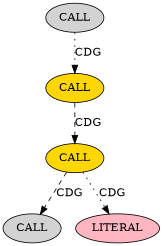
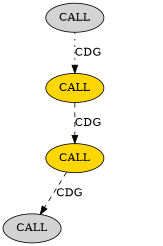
(118, 228) -> none
